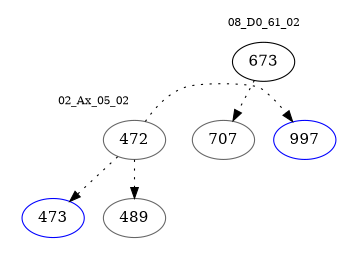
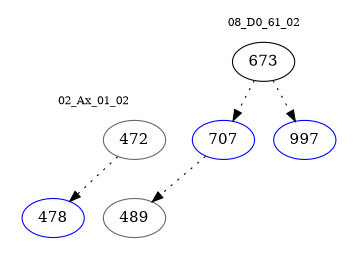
(214, 84) -> (282, 96)
(94, 101) -> (94, 101)
(223, 140) -> (223, 140)
(135, 174) -> (183, 175)
(53, 218) -> (53, 218)
